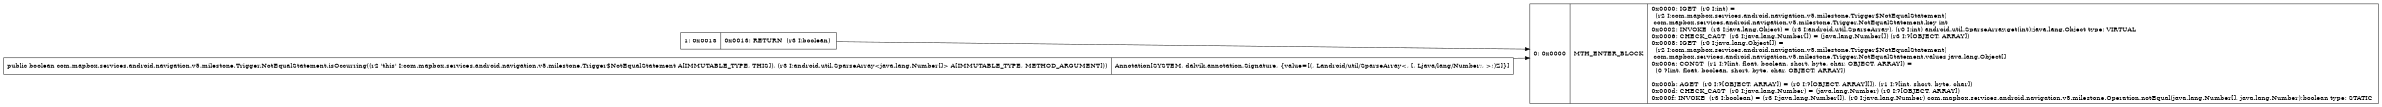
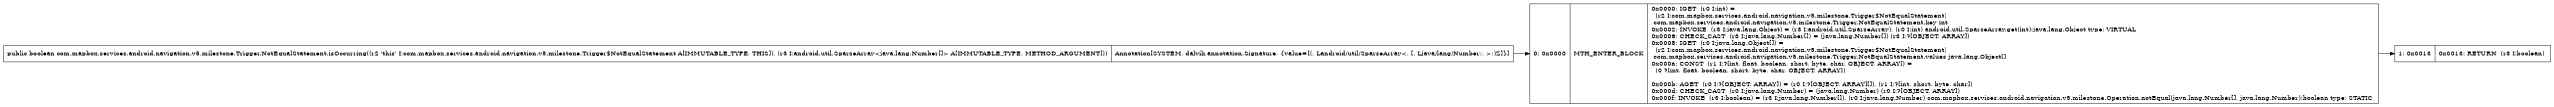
(1181, 45) -> (2384, 54)
